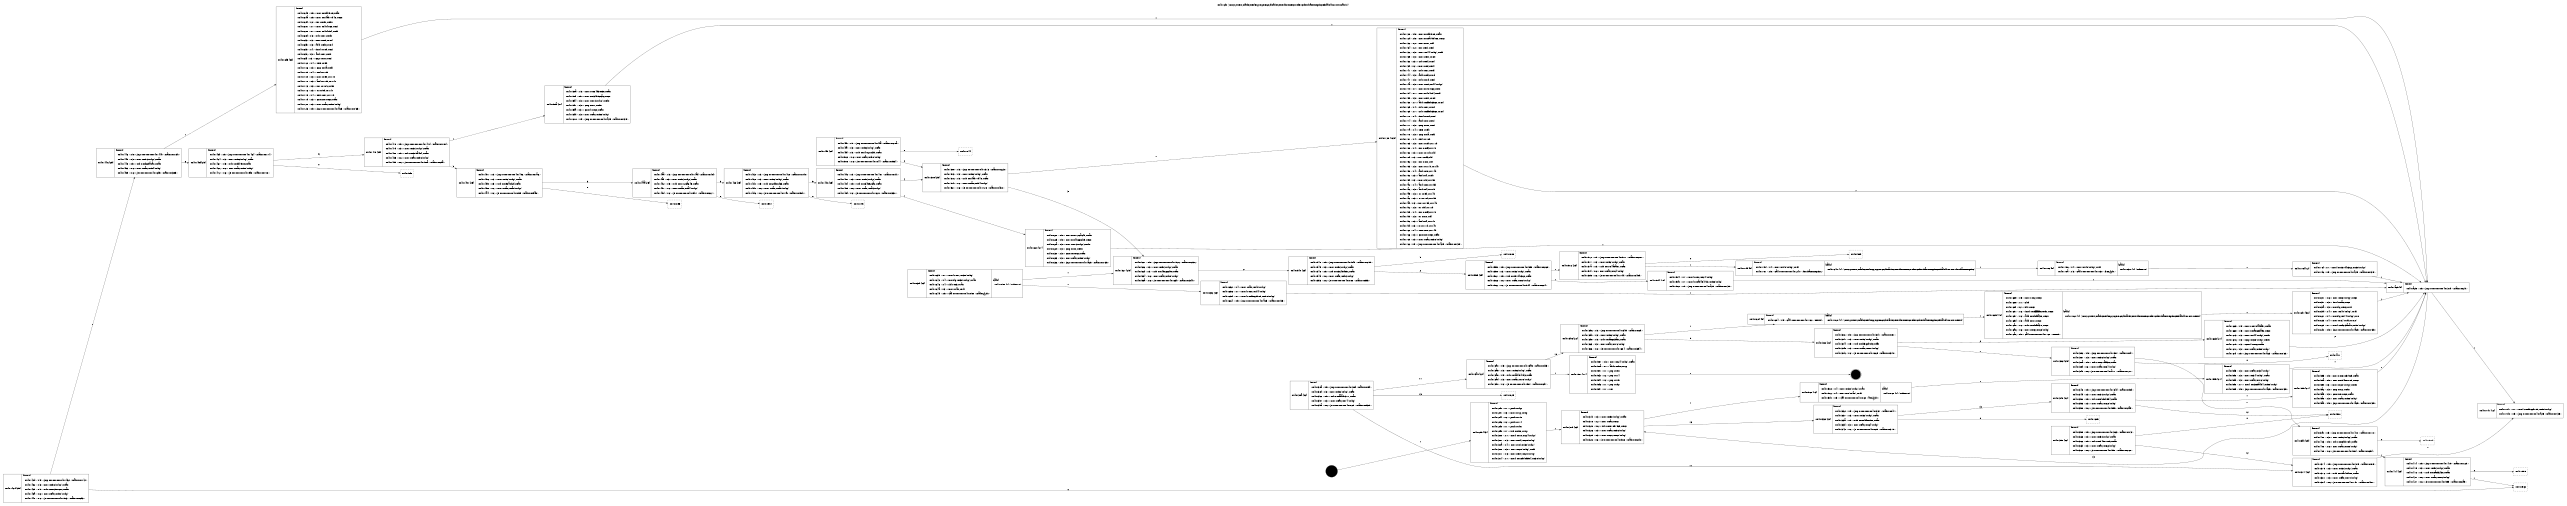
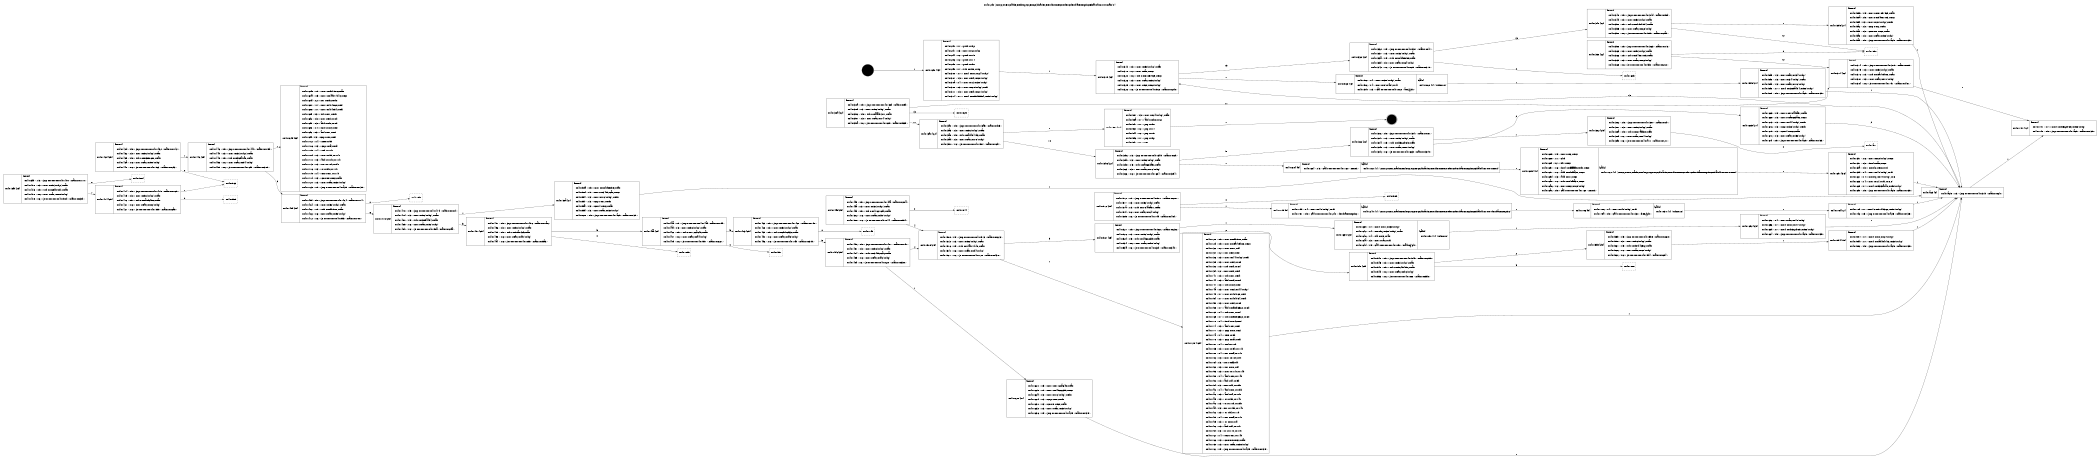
(1502, 19) -> none
(1555, 270) -> none
(1067, 277) -> (1256, 224)
(2209, 406) -> none
